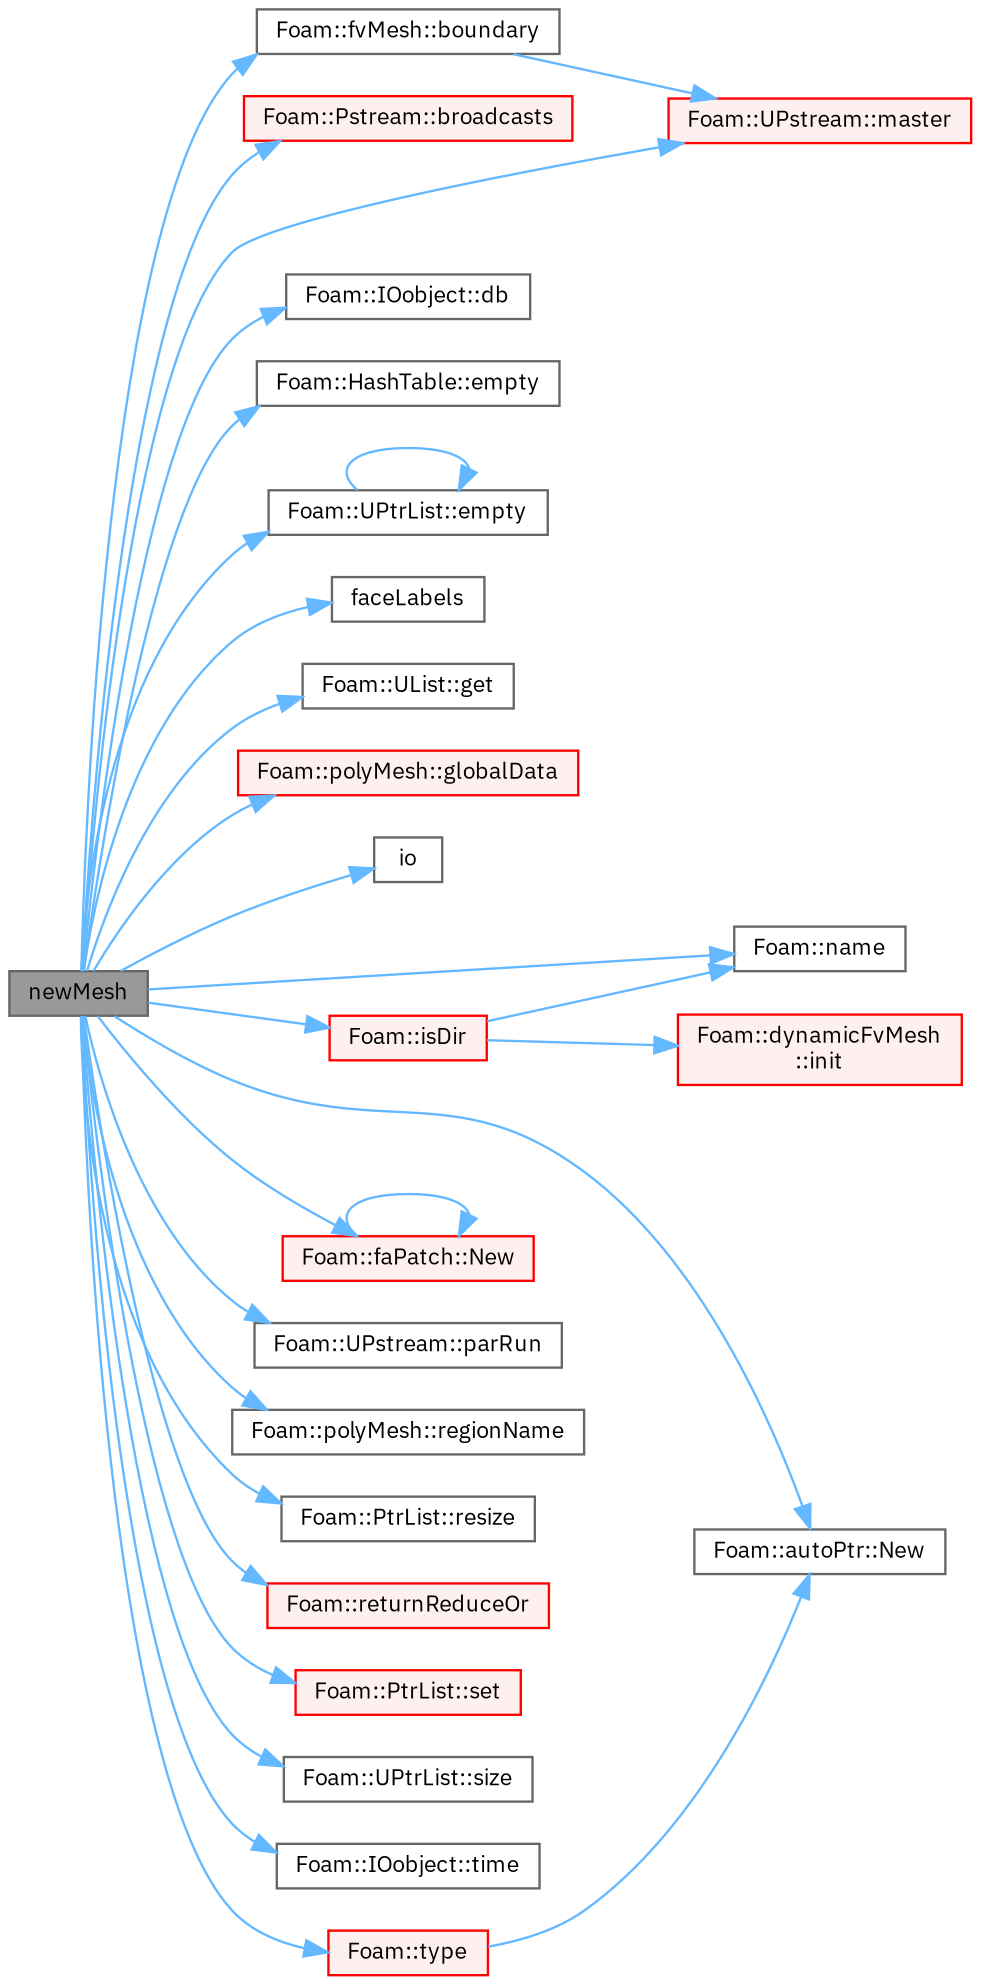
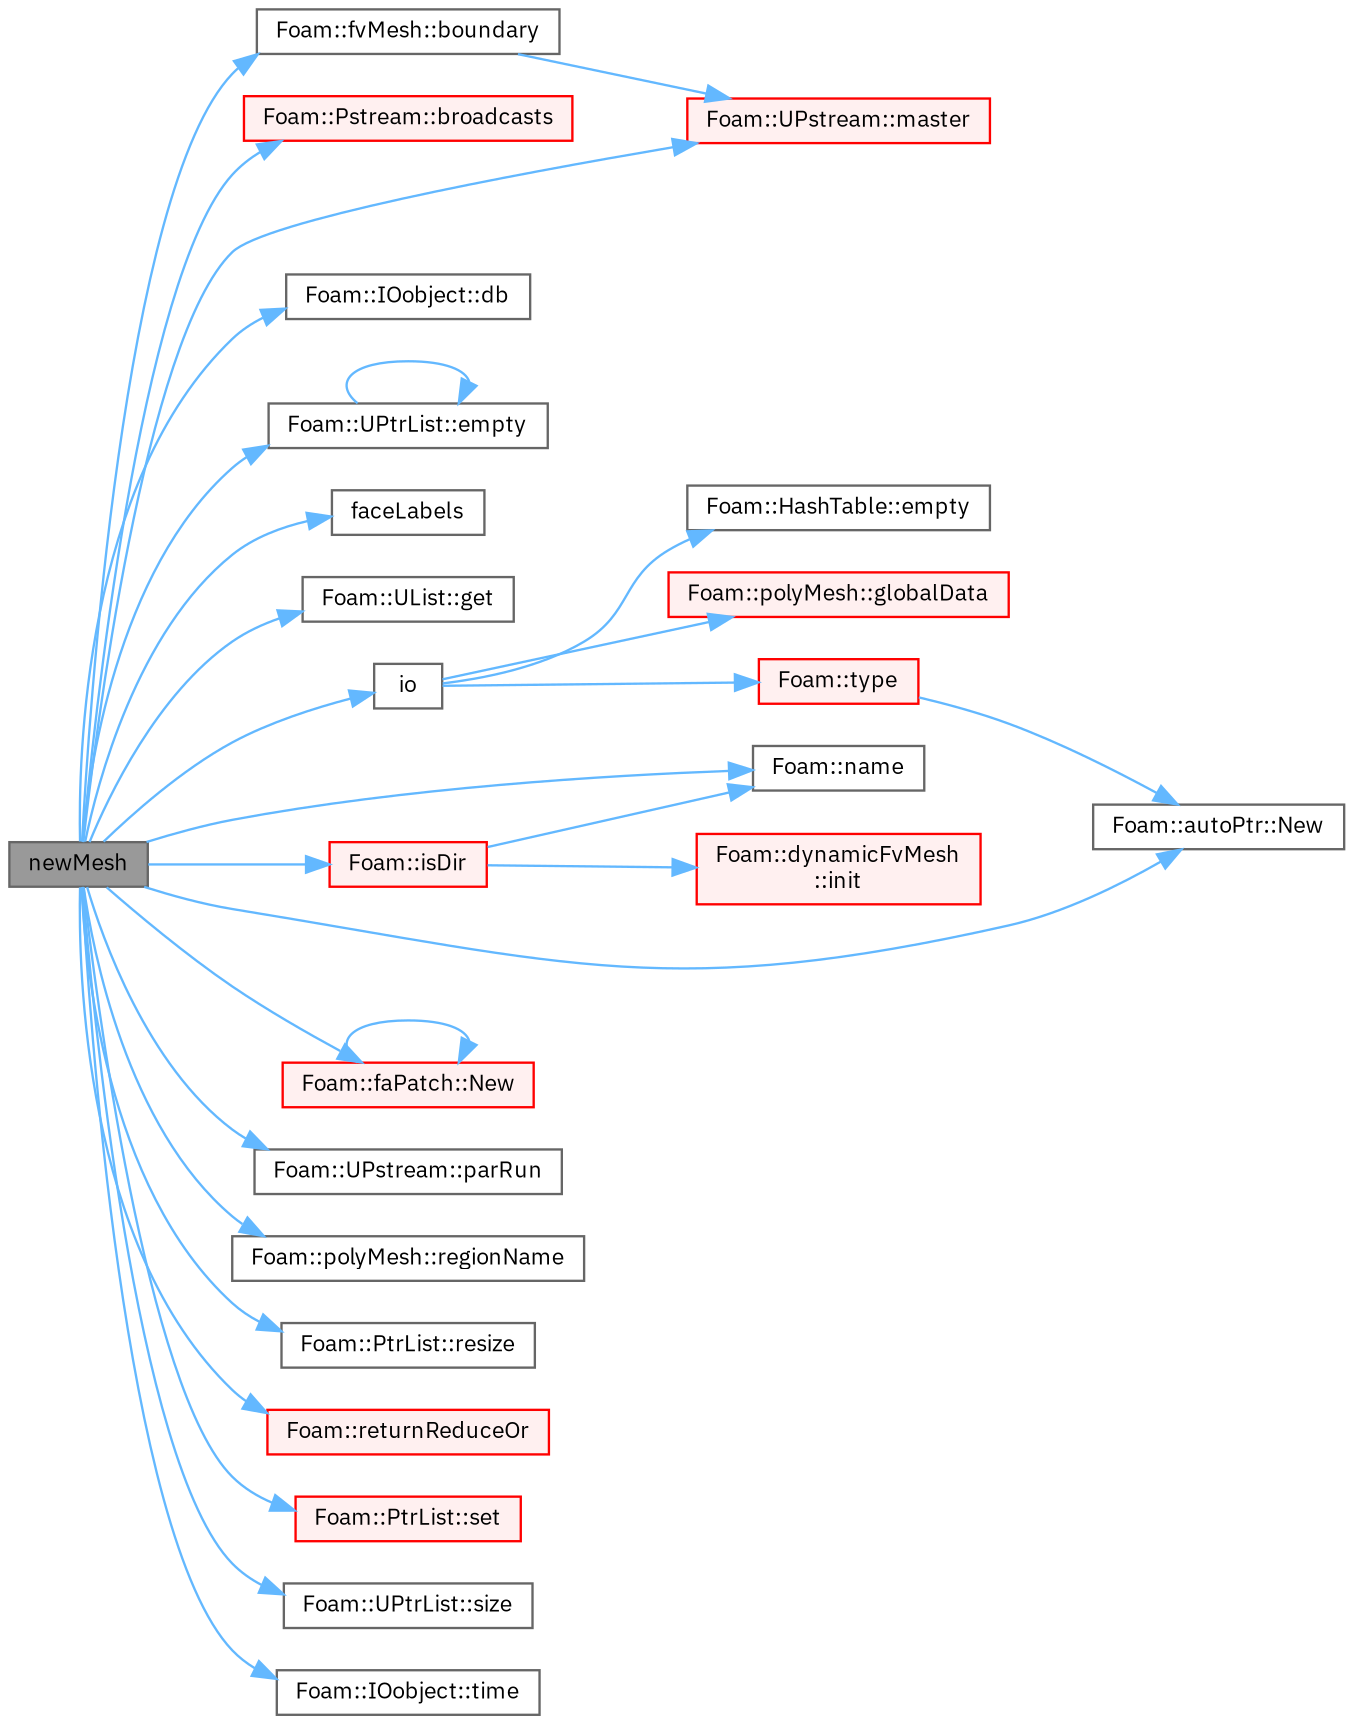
(144, 644) -> (602, 628)
(162, 877) -> (609, 644)
(125, 1564) -> (589, 684)
